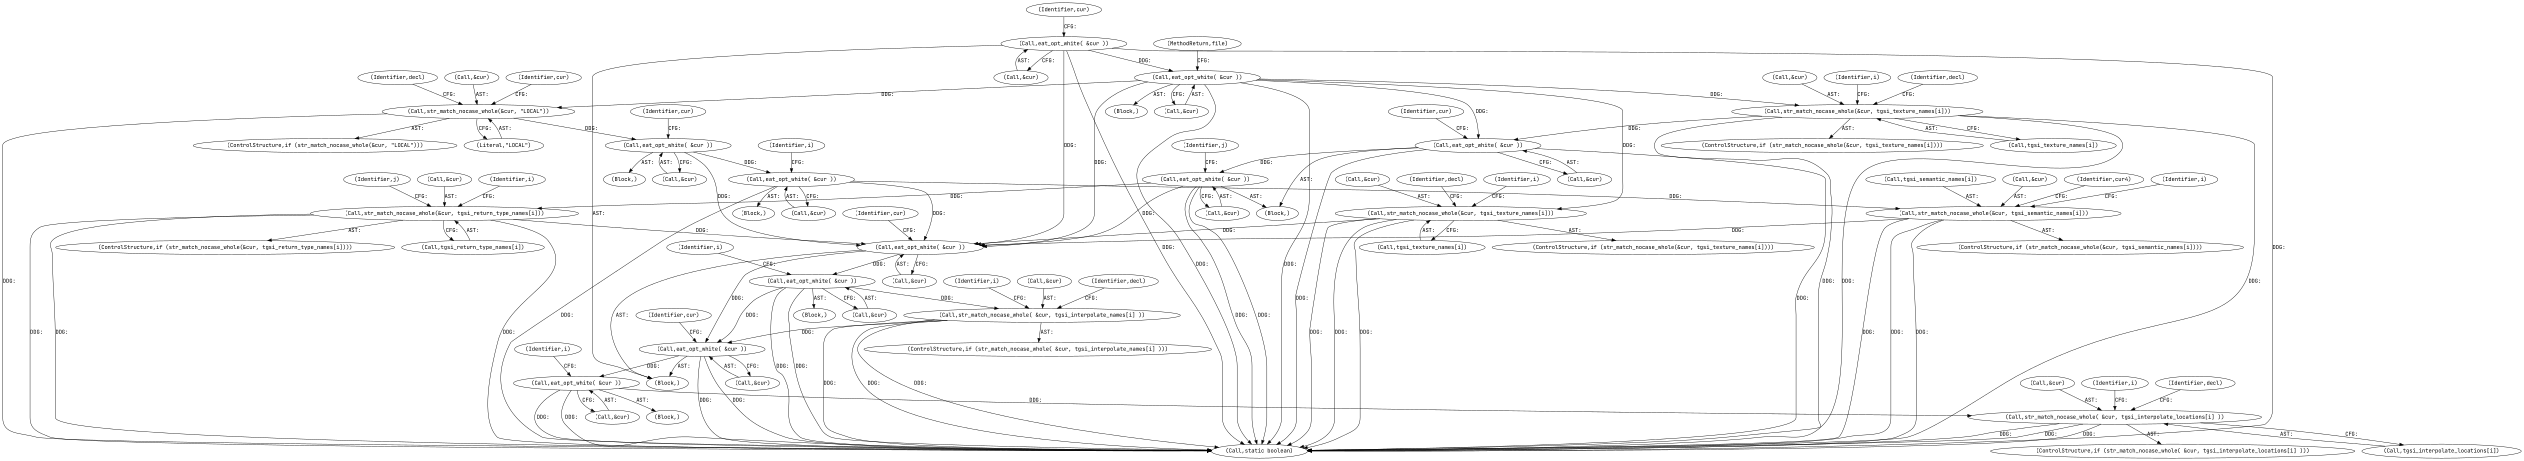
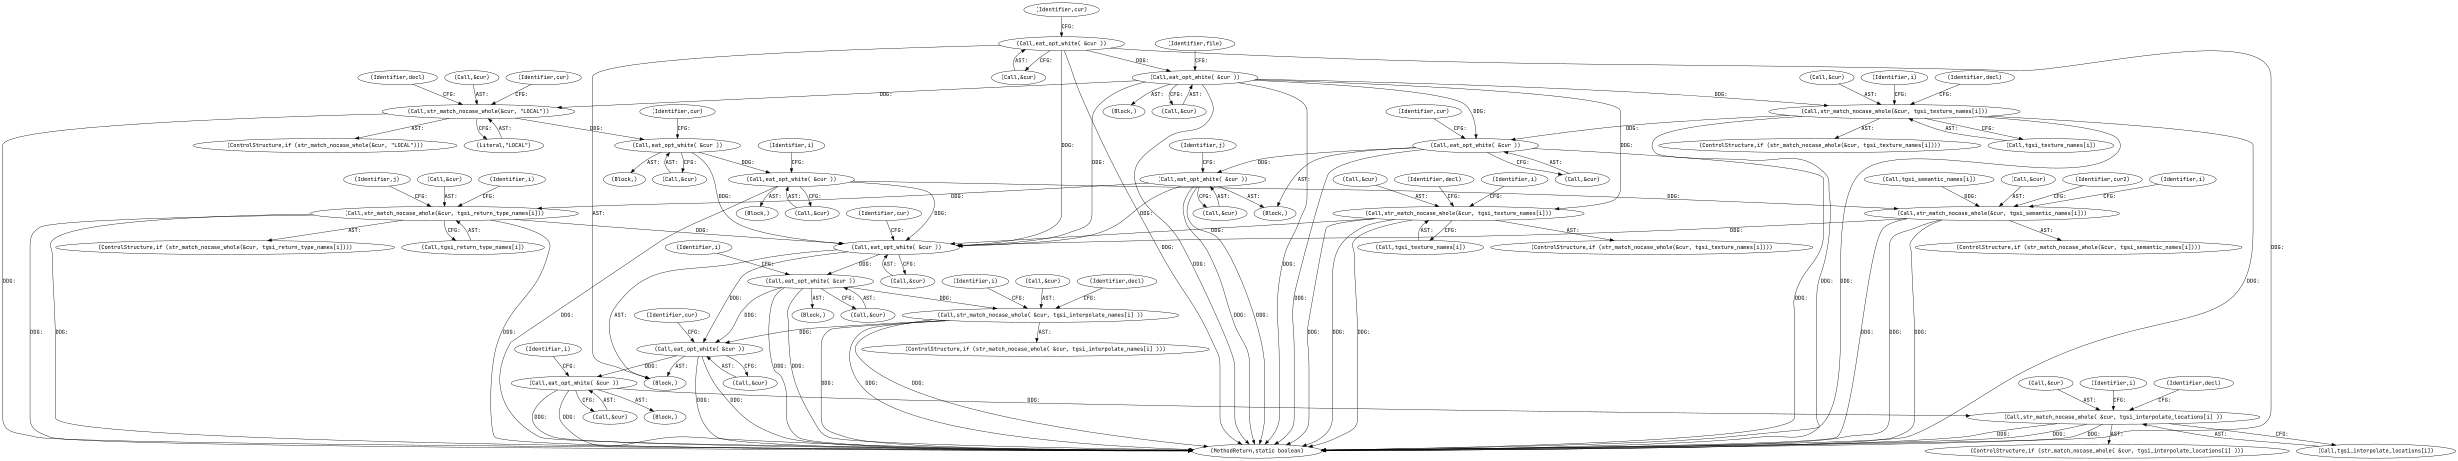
(1197, 44) -> (1195, 44)
(2104, 180) -> (2102, 180)
(1974, 197) -> (1972, 197)
(1259, 451) -> (1257, 451)
